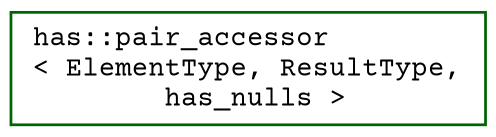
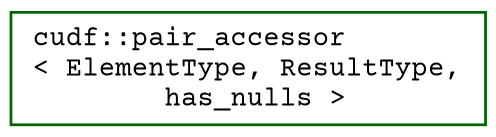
(248, 69) -> (248, 69)
